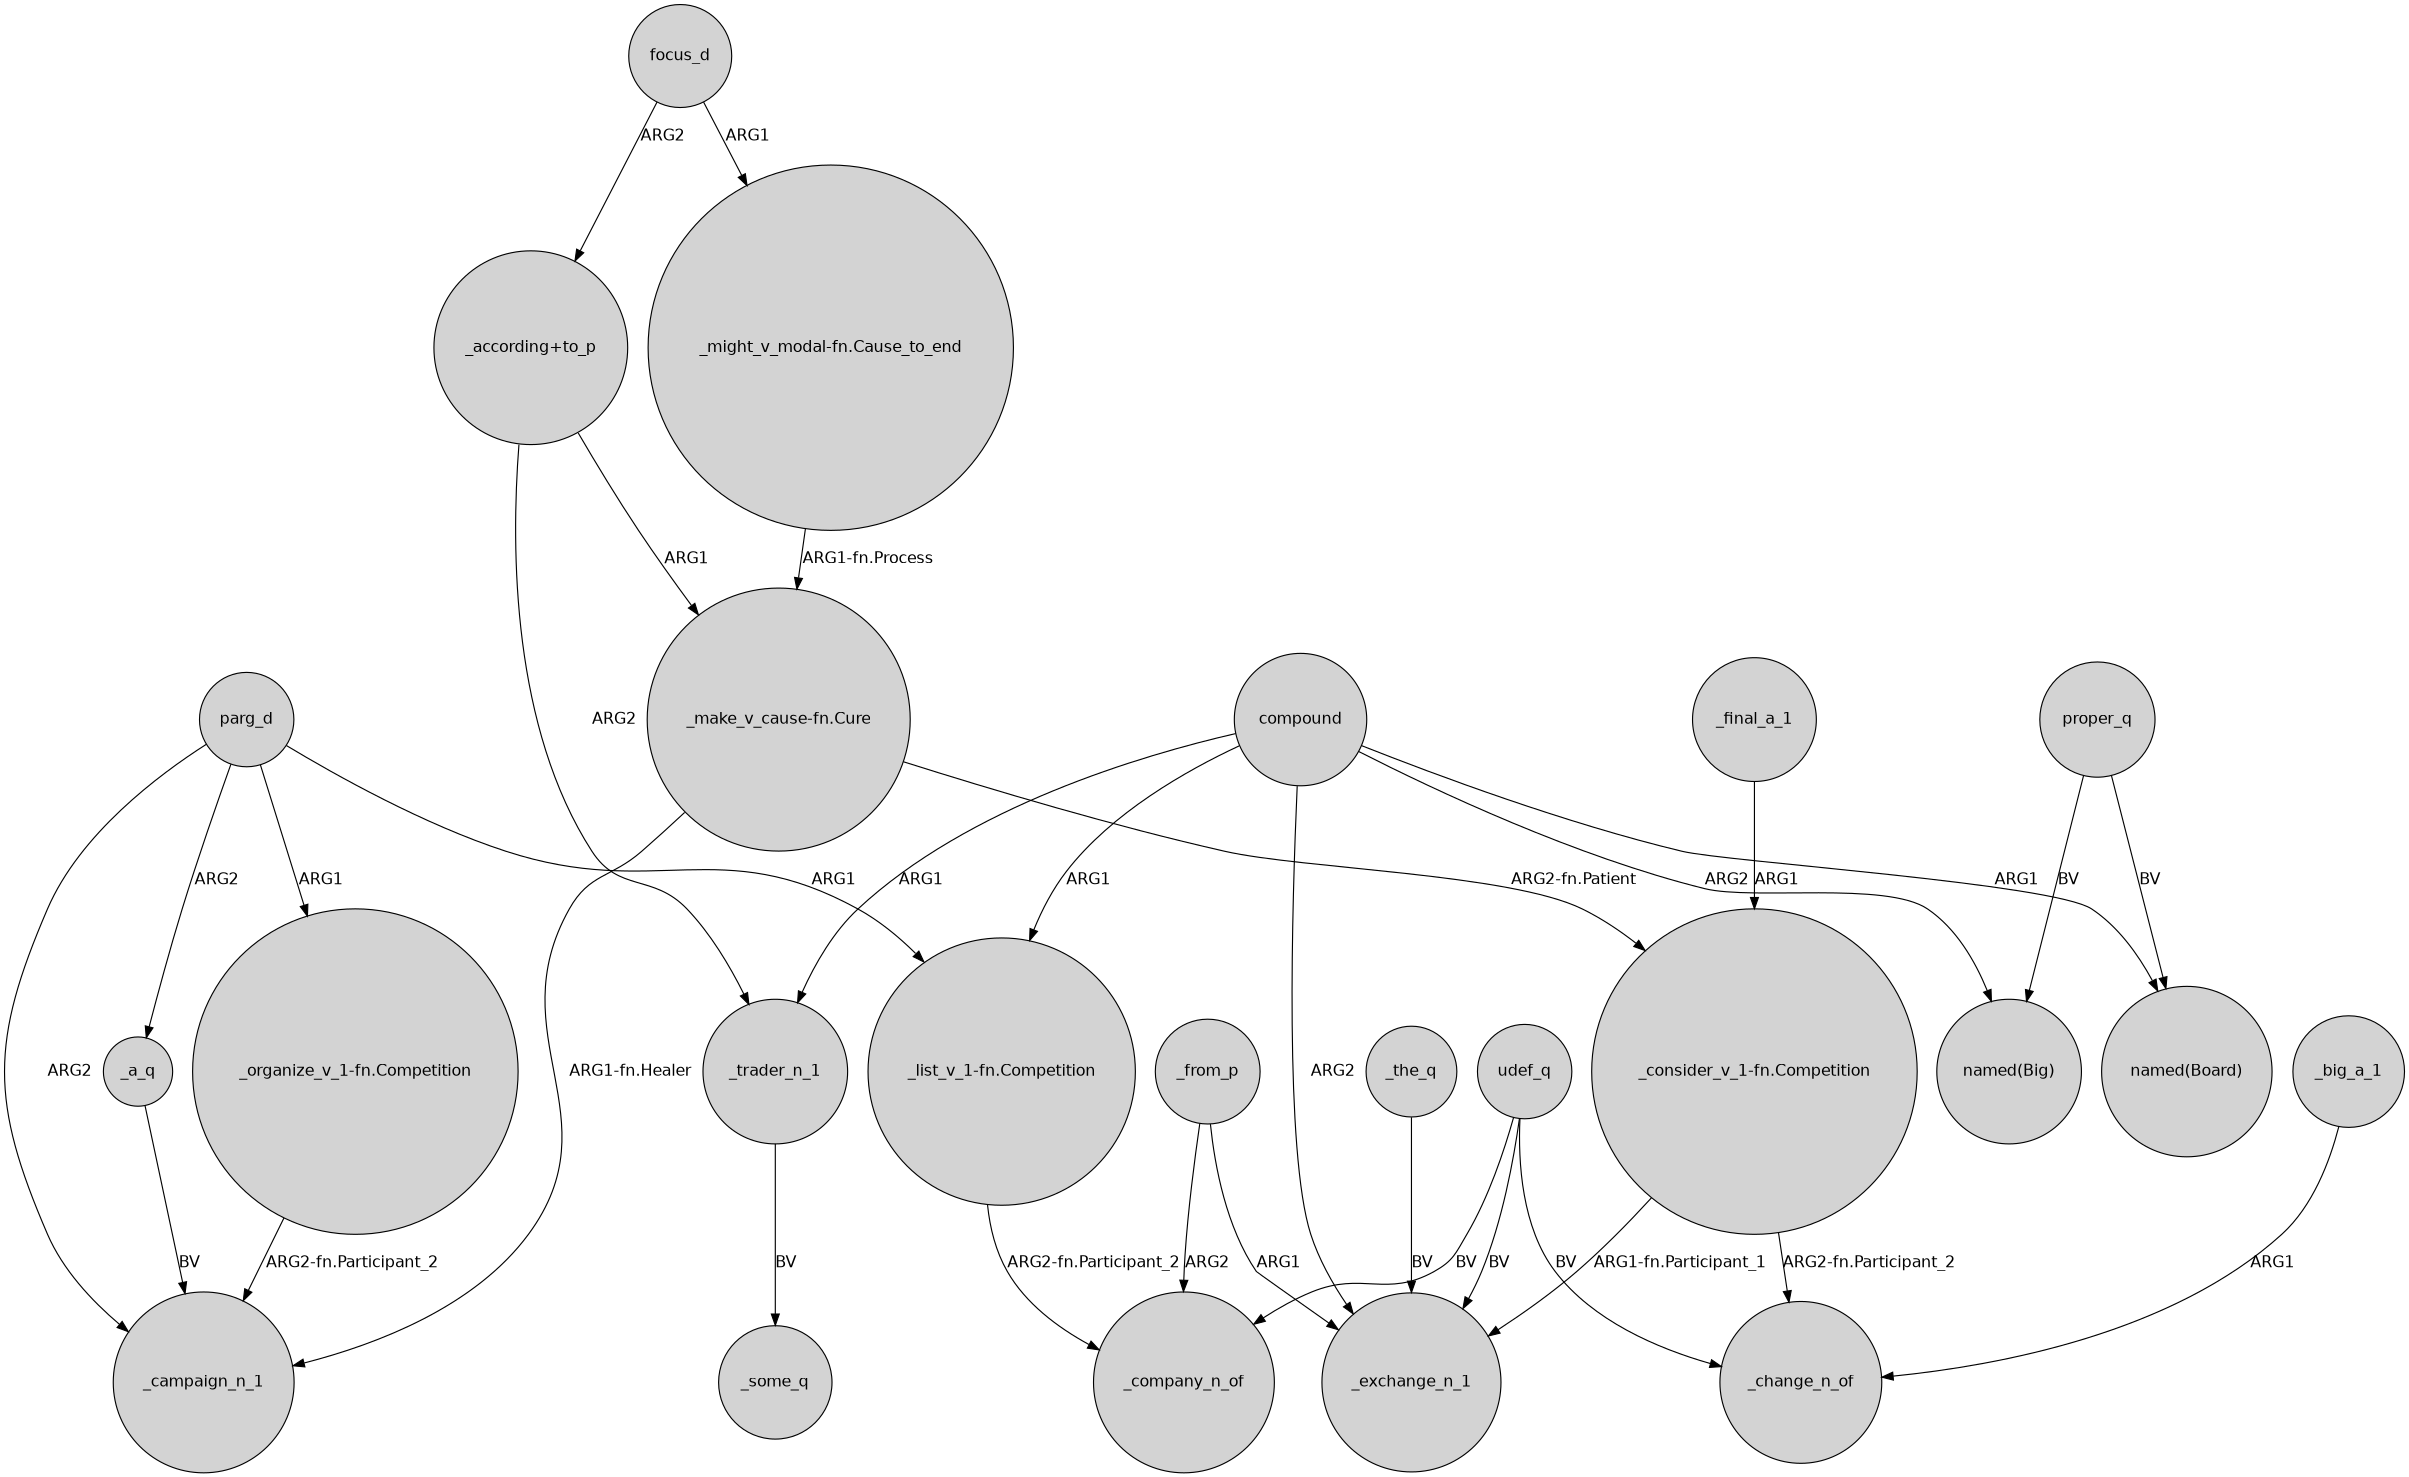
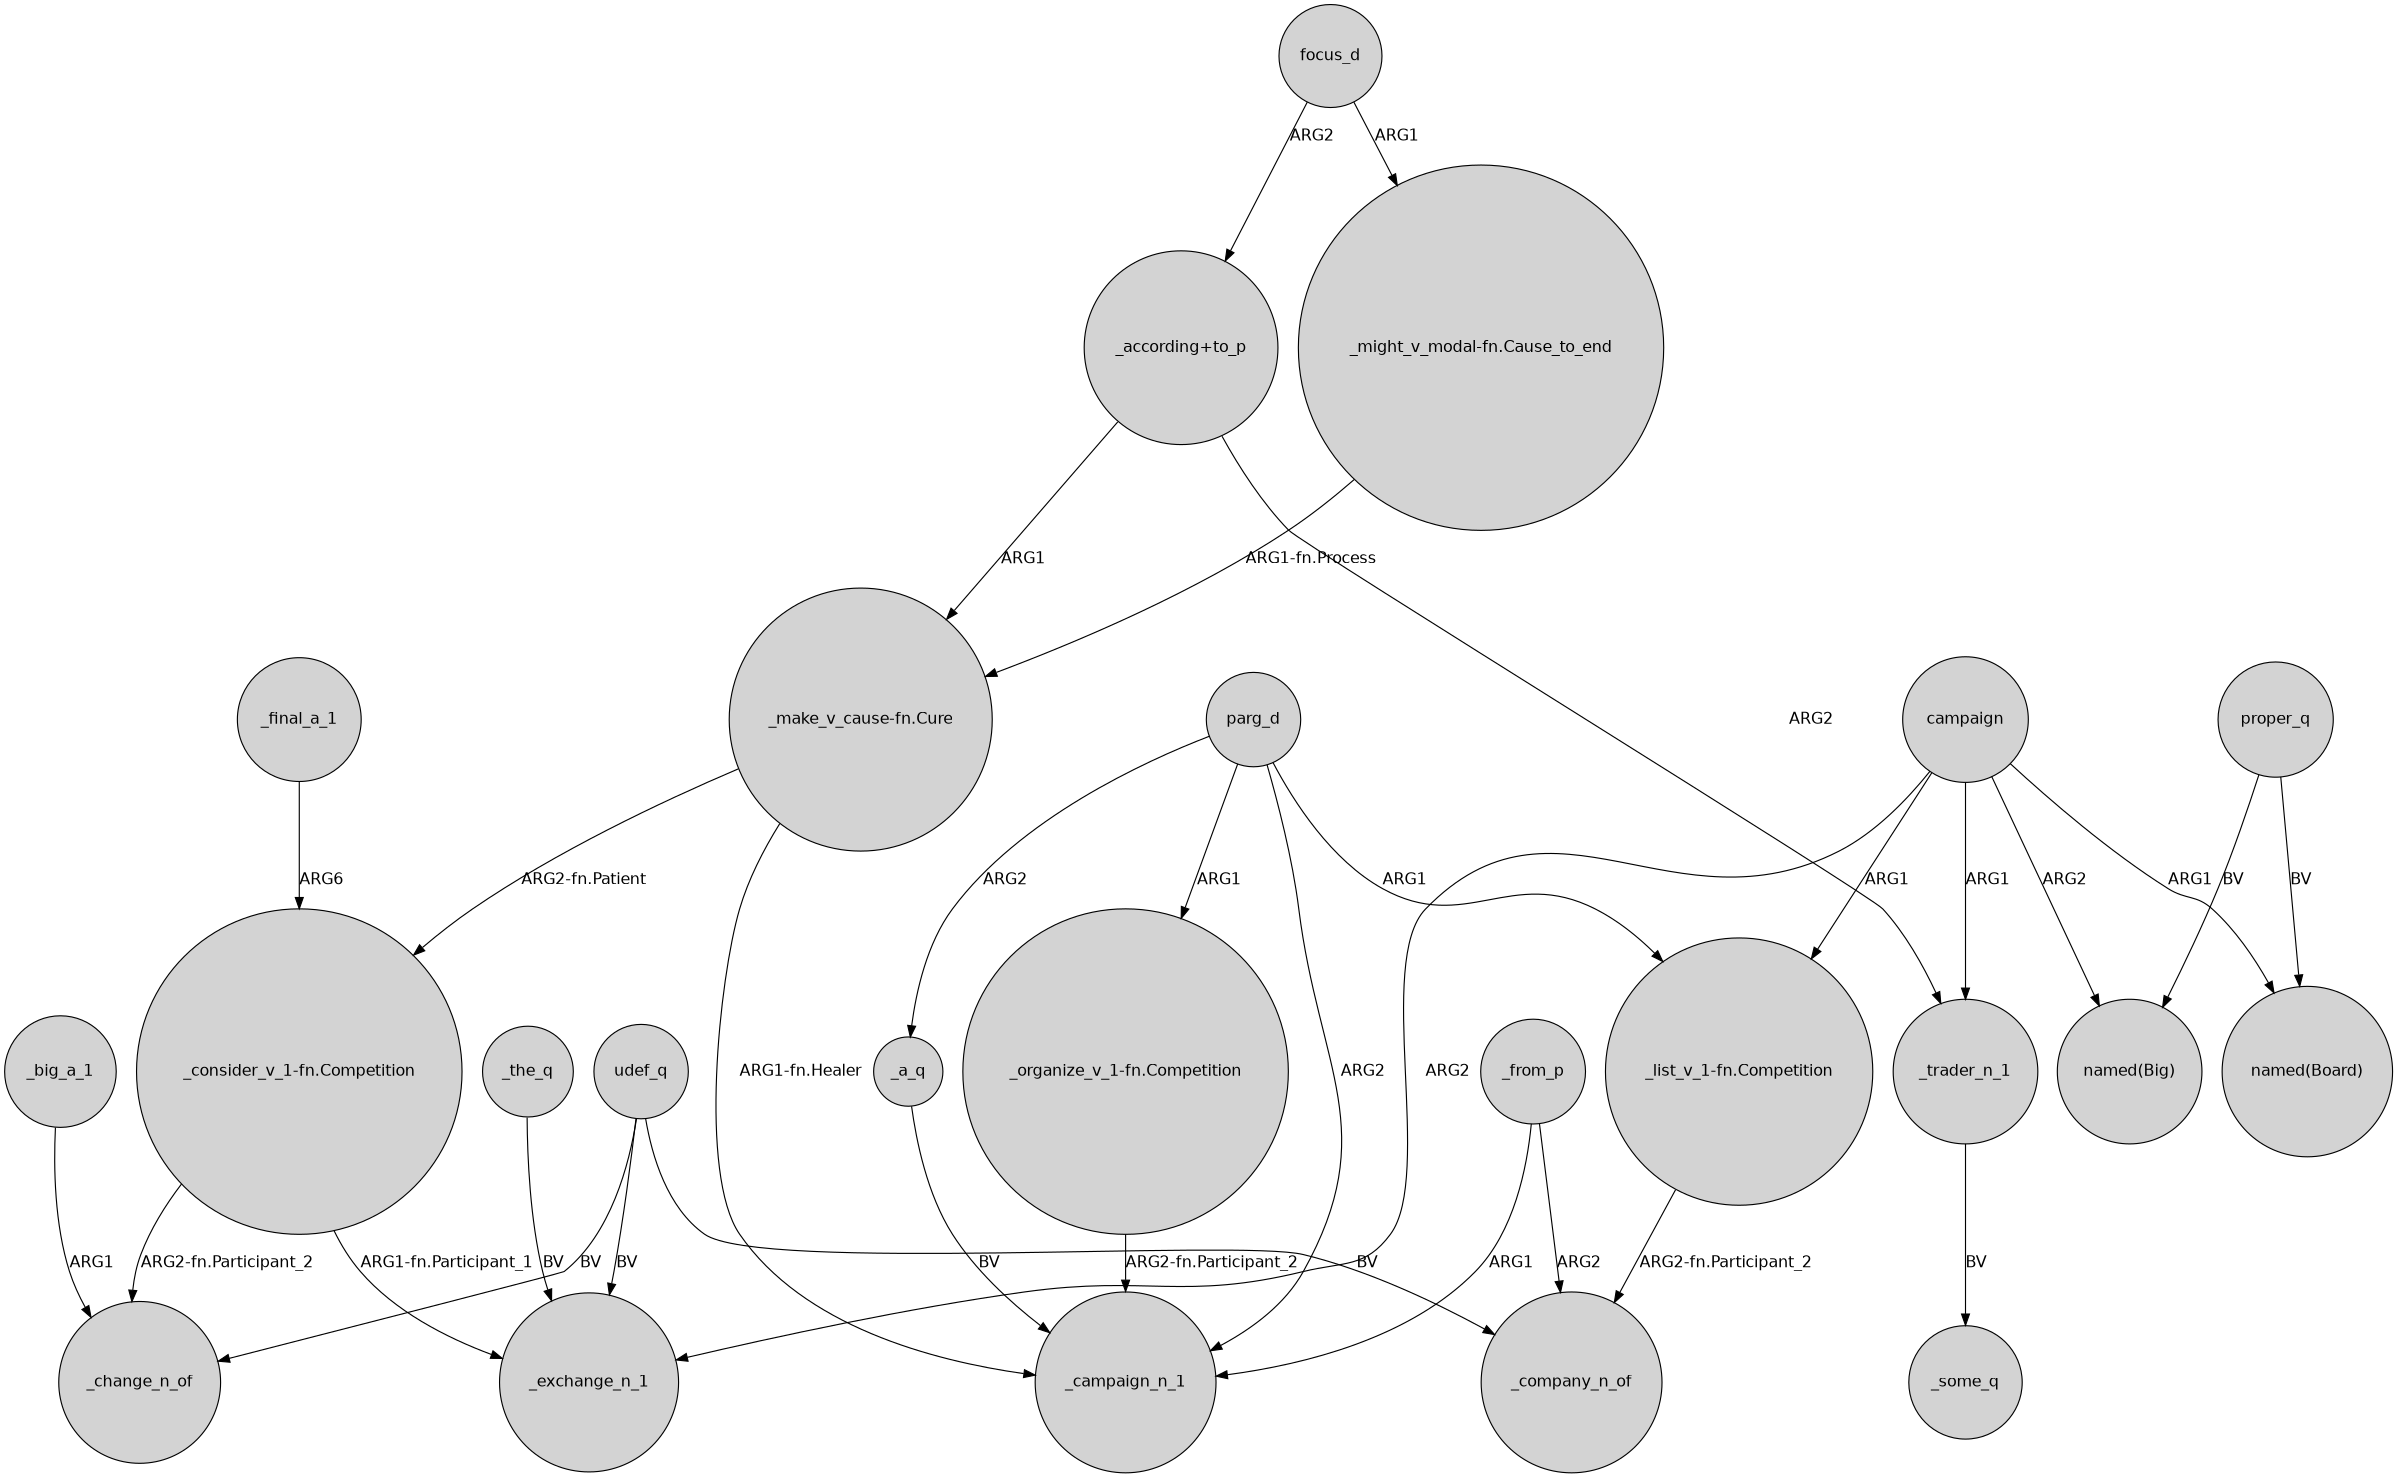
(1300, 720) -> (1966, 720)
(1777, 880) -> (322, 880)
(1240, 1242) -> (1423, 1313)
